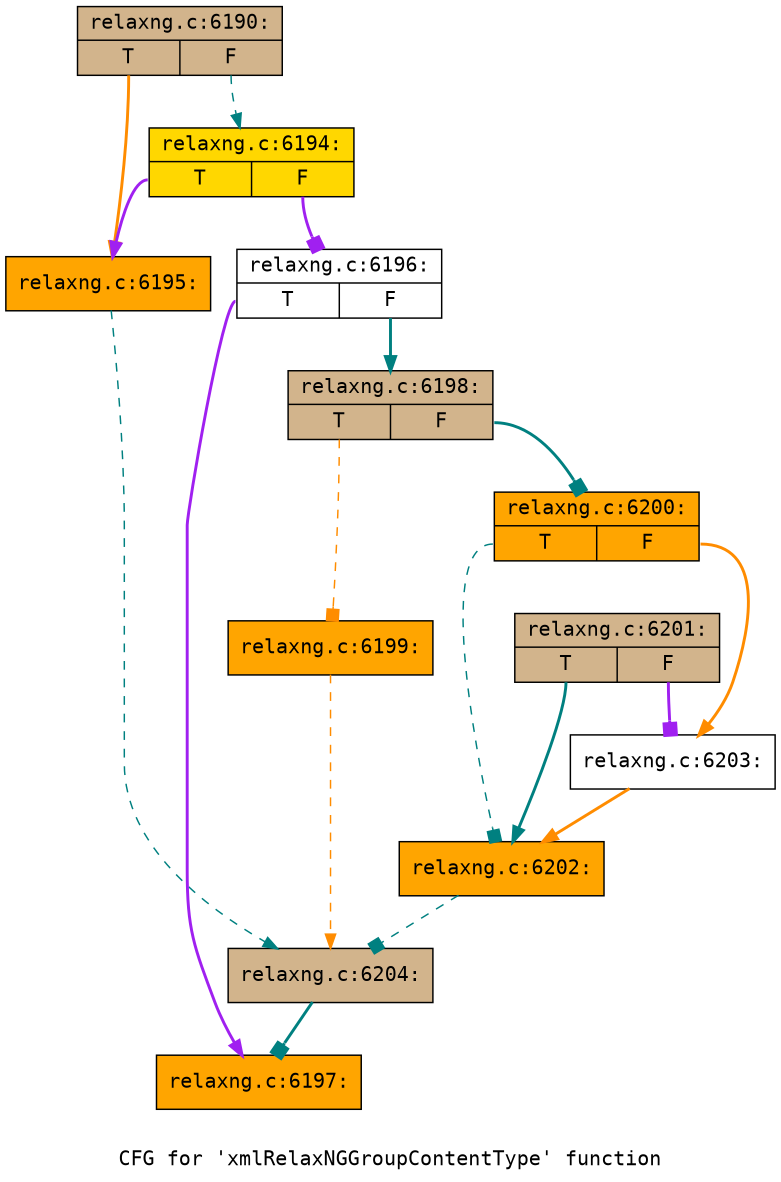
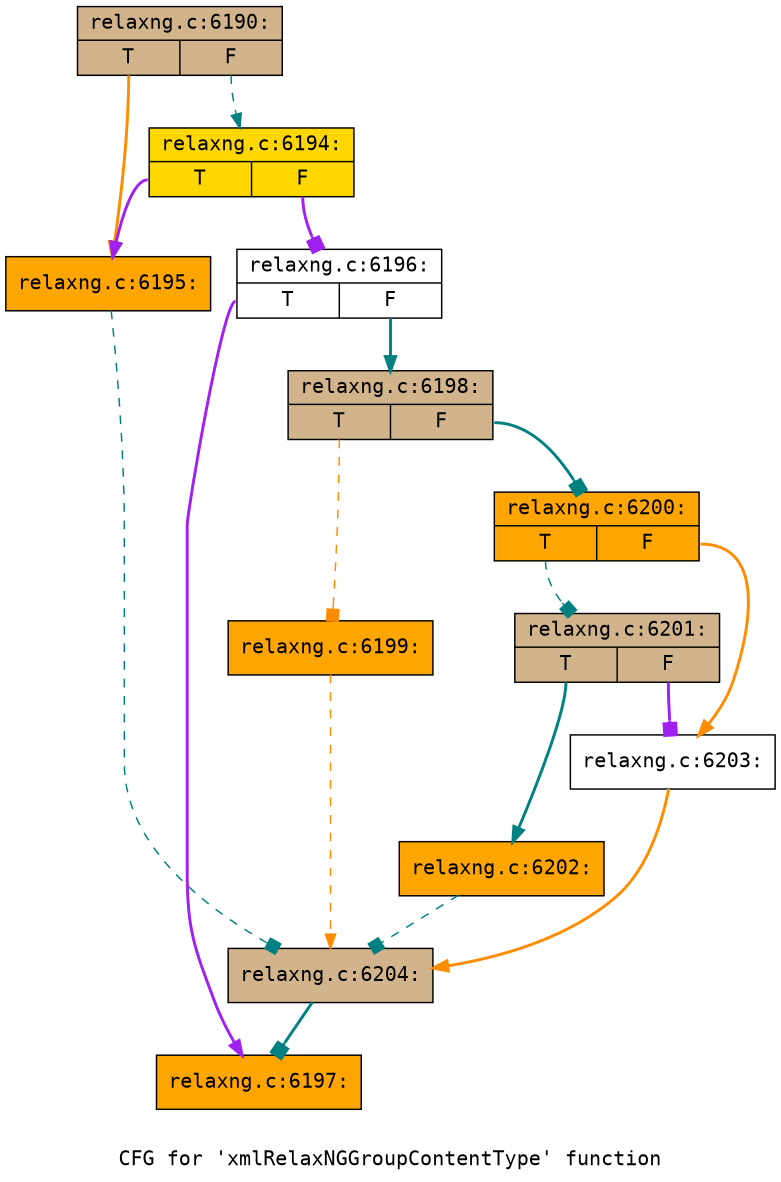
(124, 655) -> (124, 655)
(467, 681) -> (550, 583)
(592, 811) -> (591, 915)
